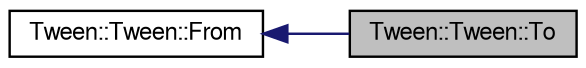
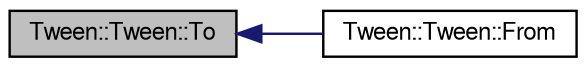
(318, 34) -> (292, 34)
